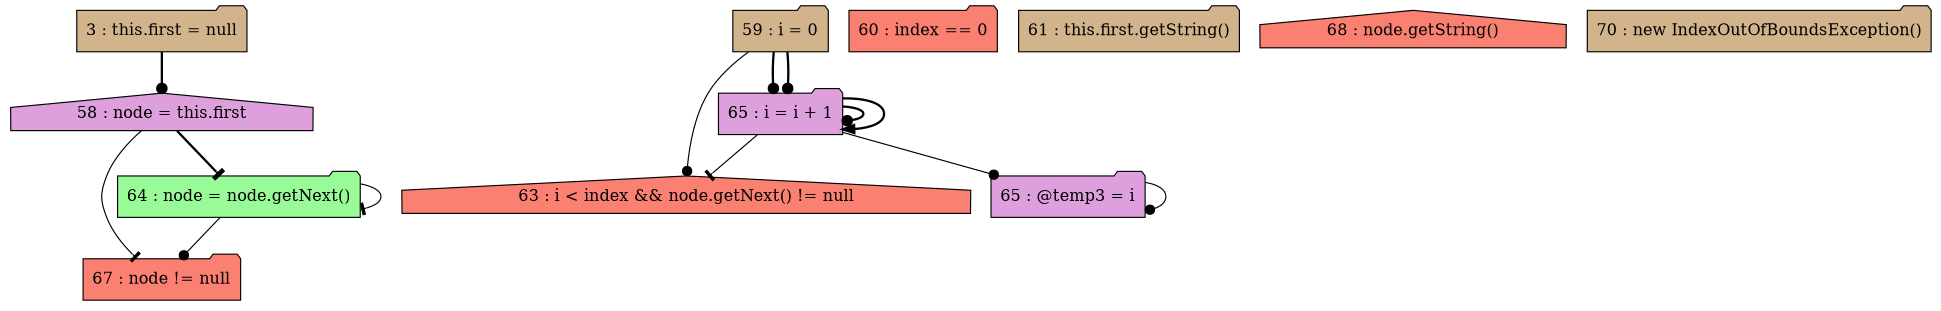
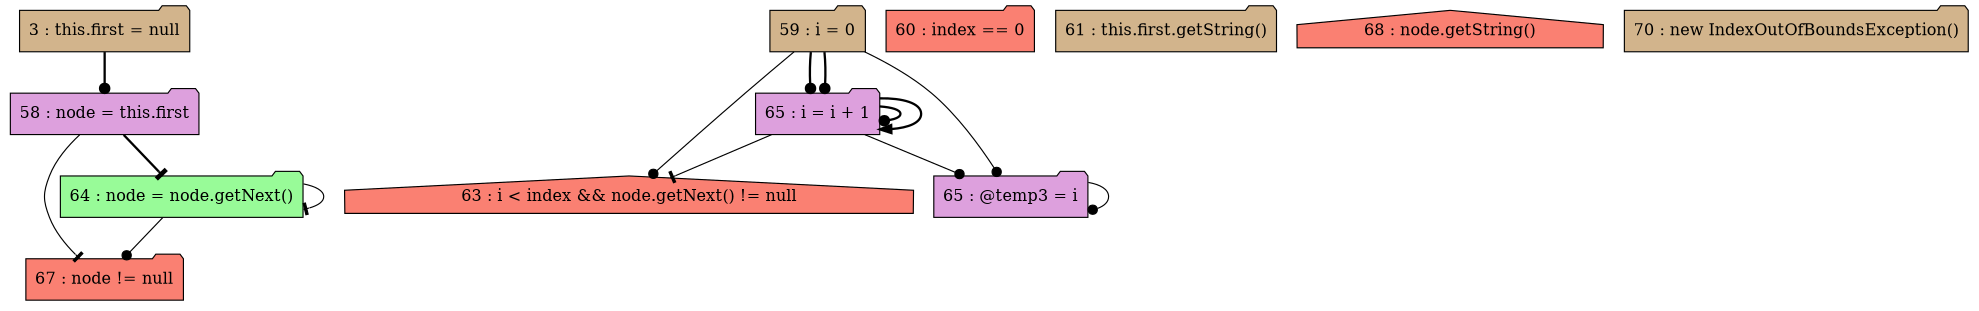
none -> (939, 100)
(162, 114) -> (105, 114)
